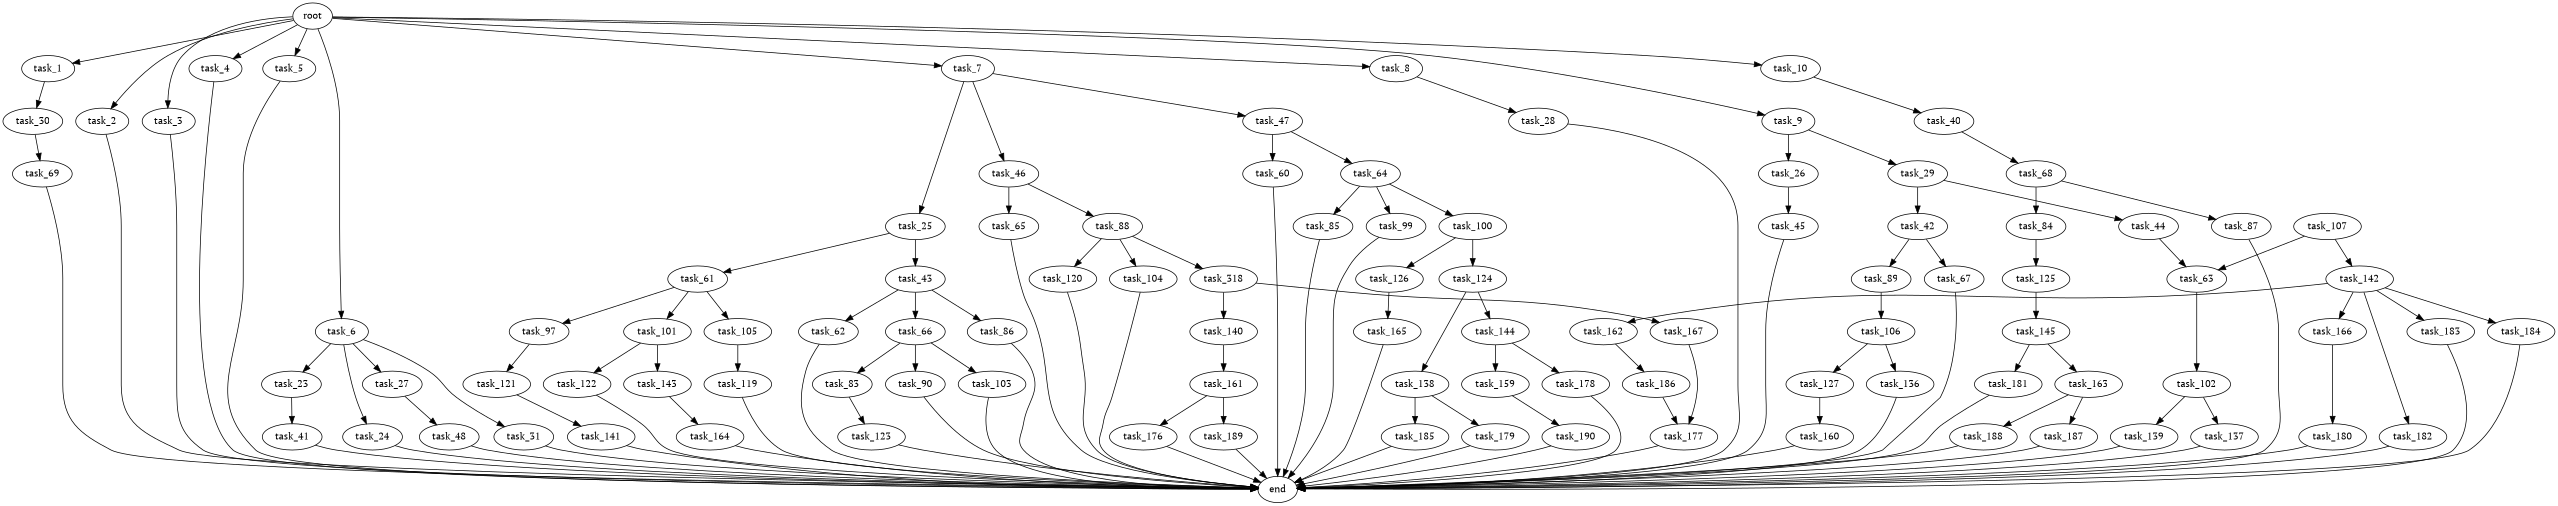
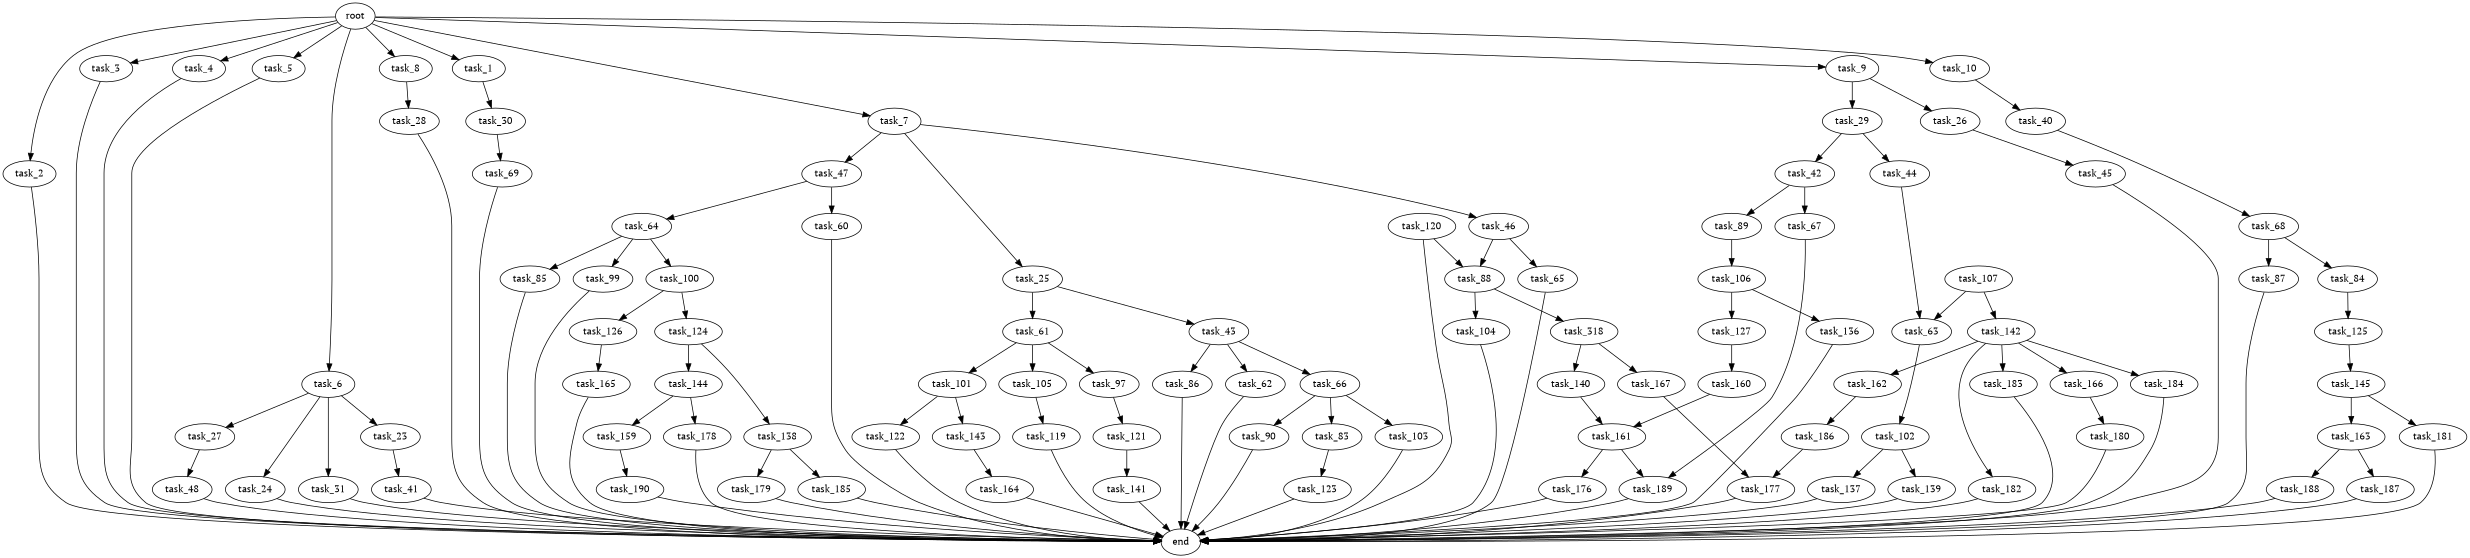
(1091, 250) -> (1446, 250)
(1877, 451) -> (1781, 380)
(1551, 477) -> (1672, 411)
